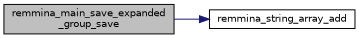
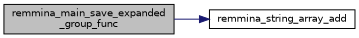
(89, 19) -> (89, 19)
